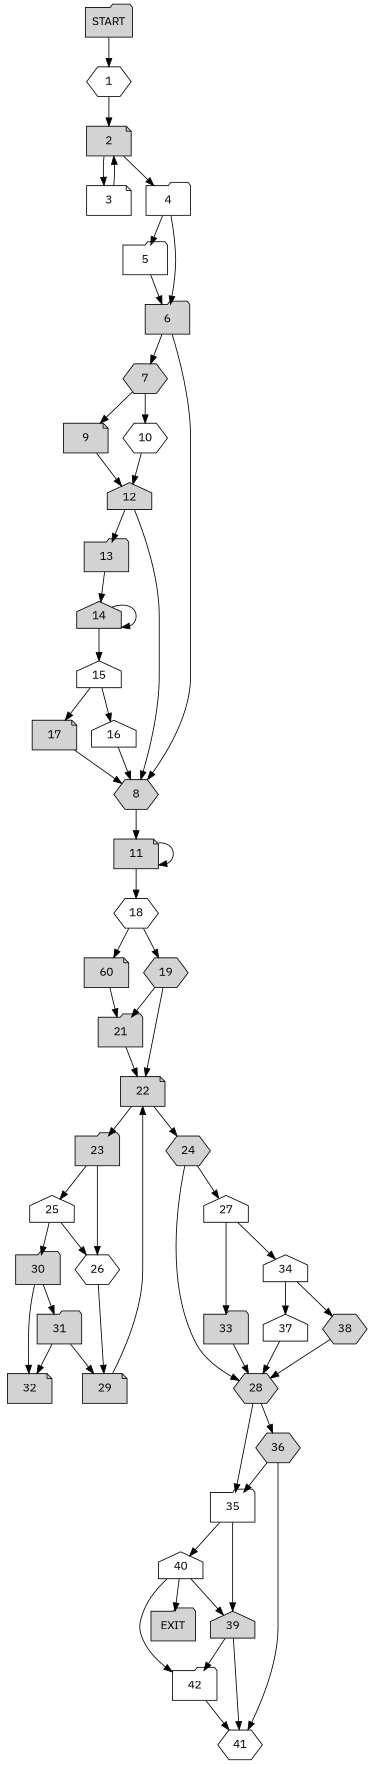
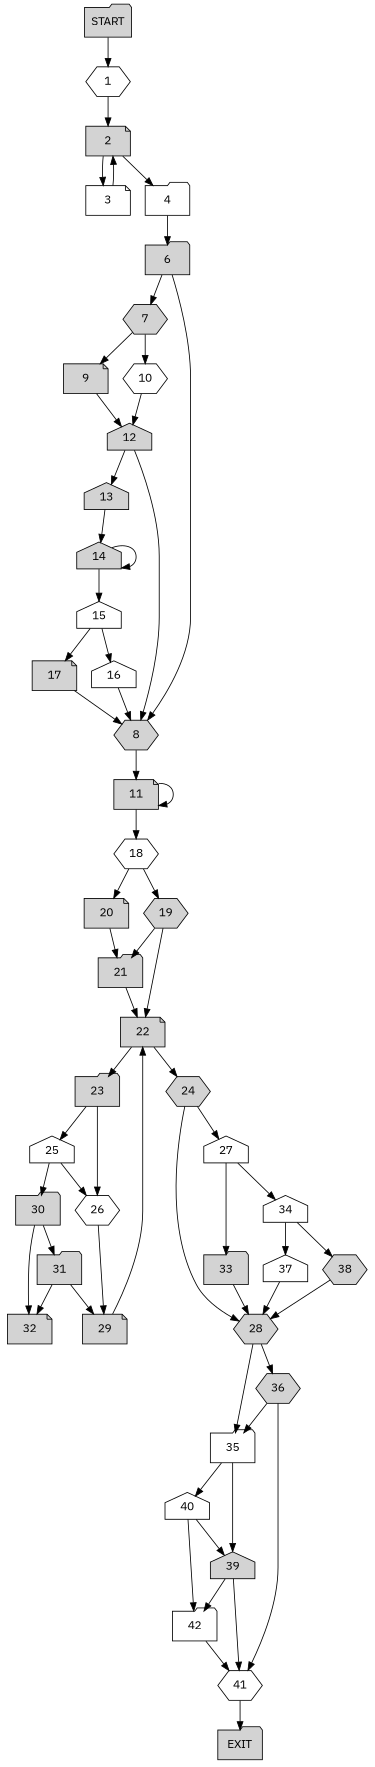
(145, 260) -> none
(106, 557) -> (106, 497)
(106, 973) -> (106, 913)
(178, 1591) -> (240, 1711)
